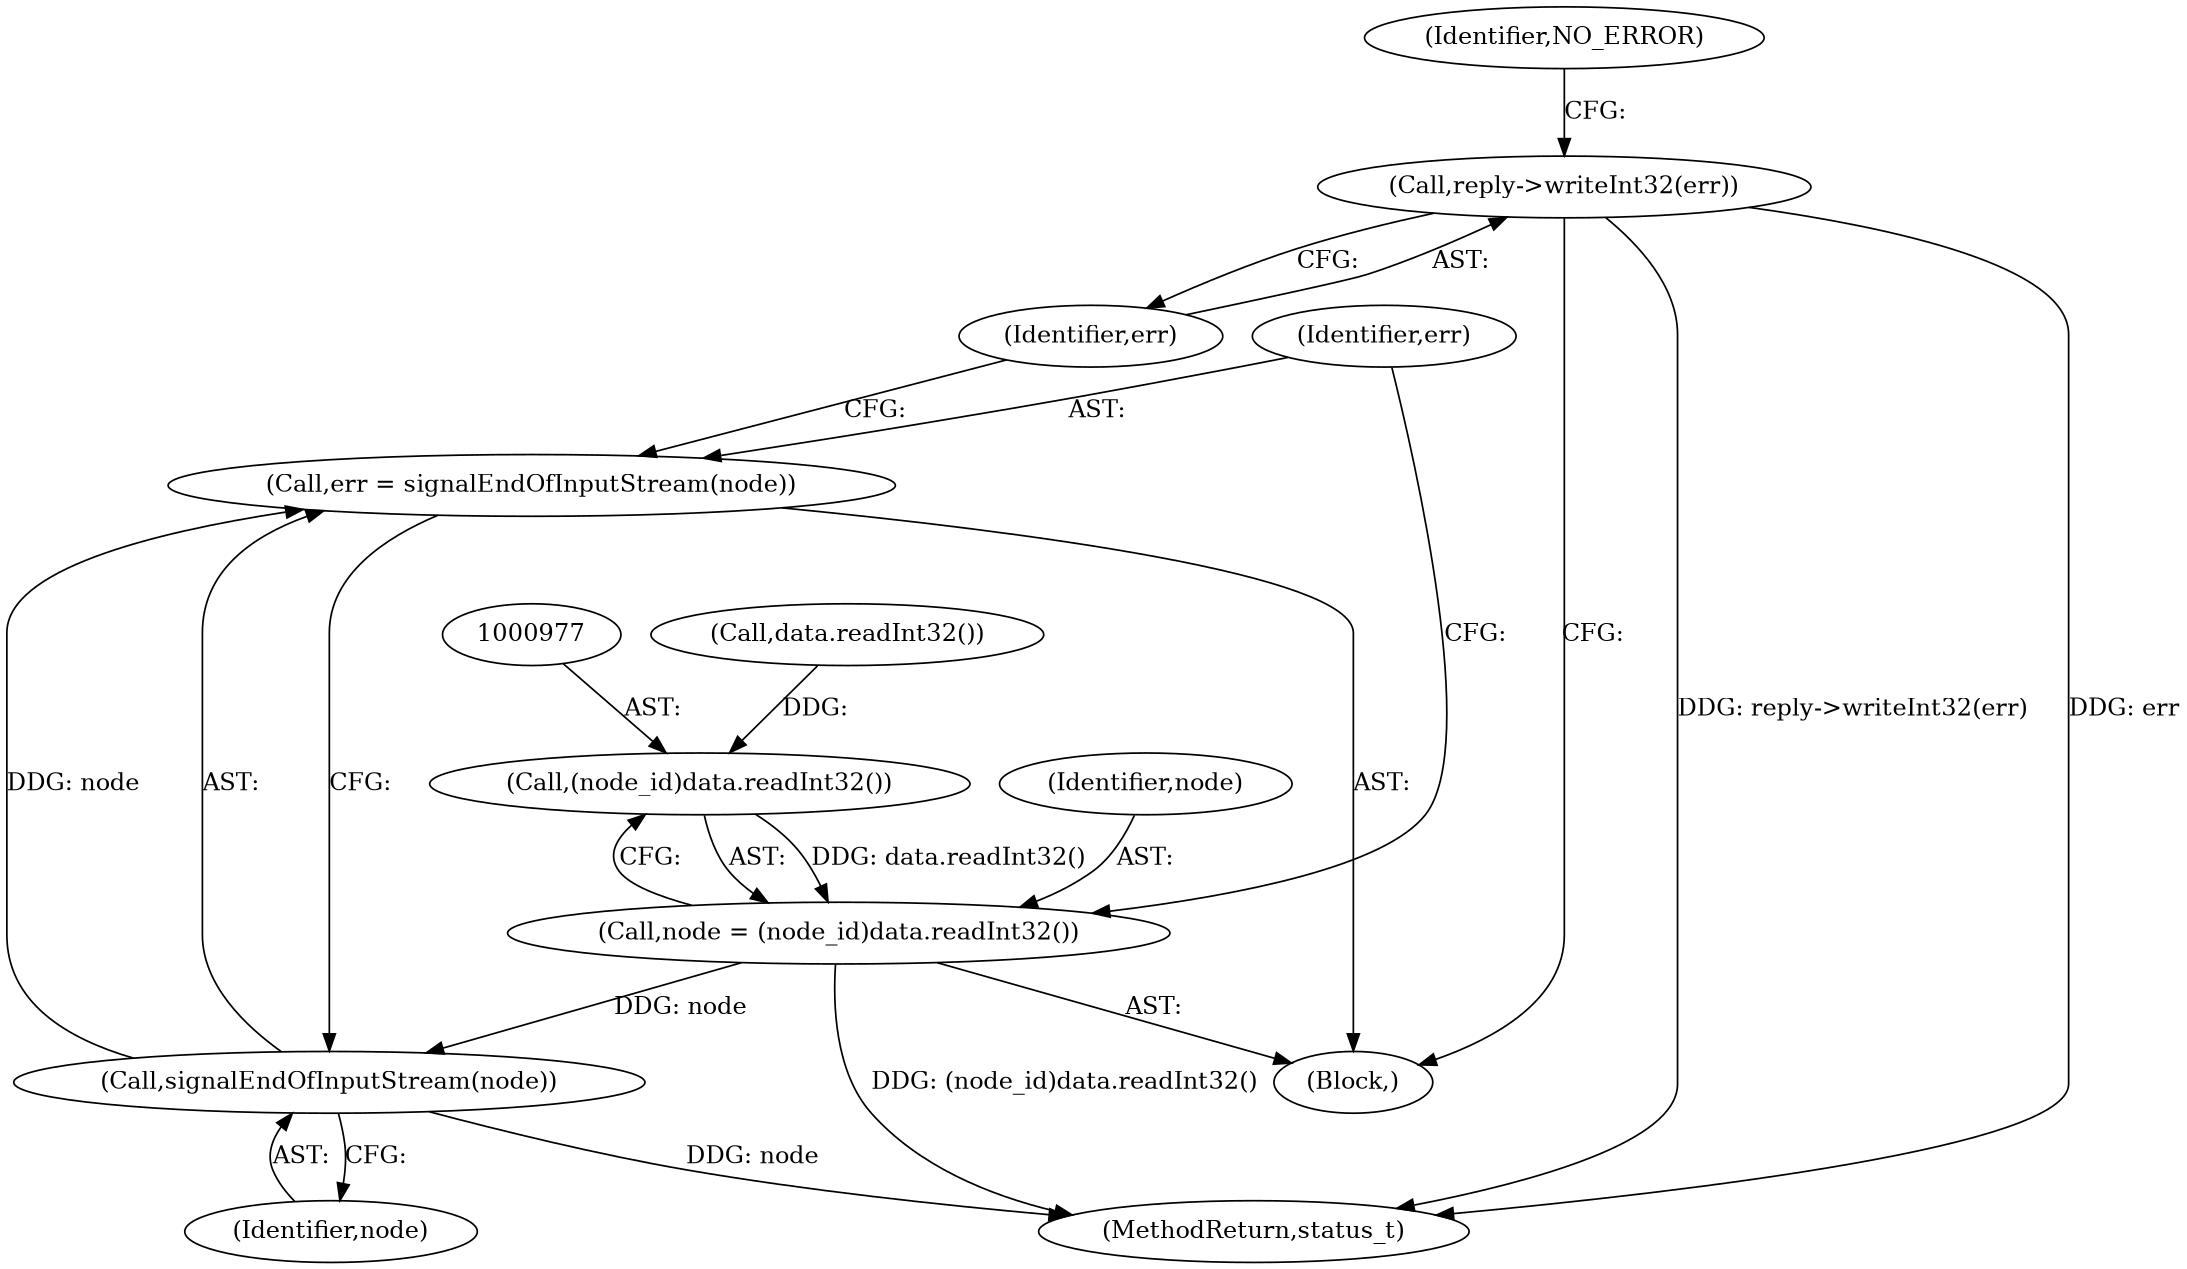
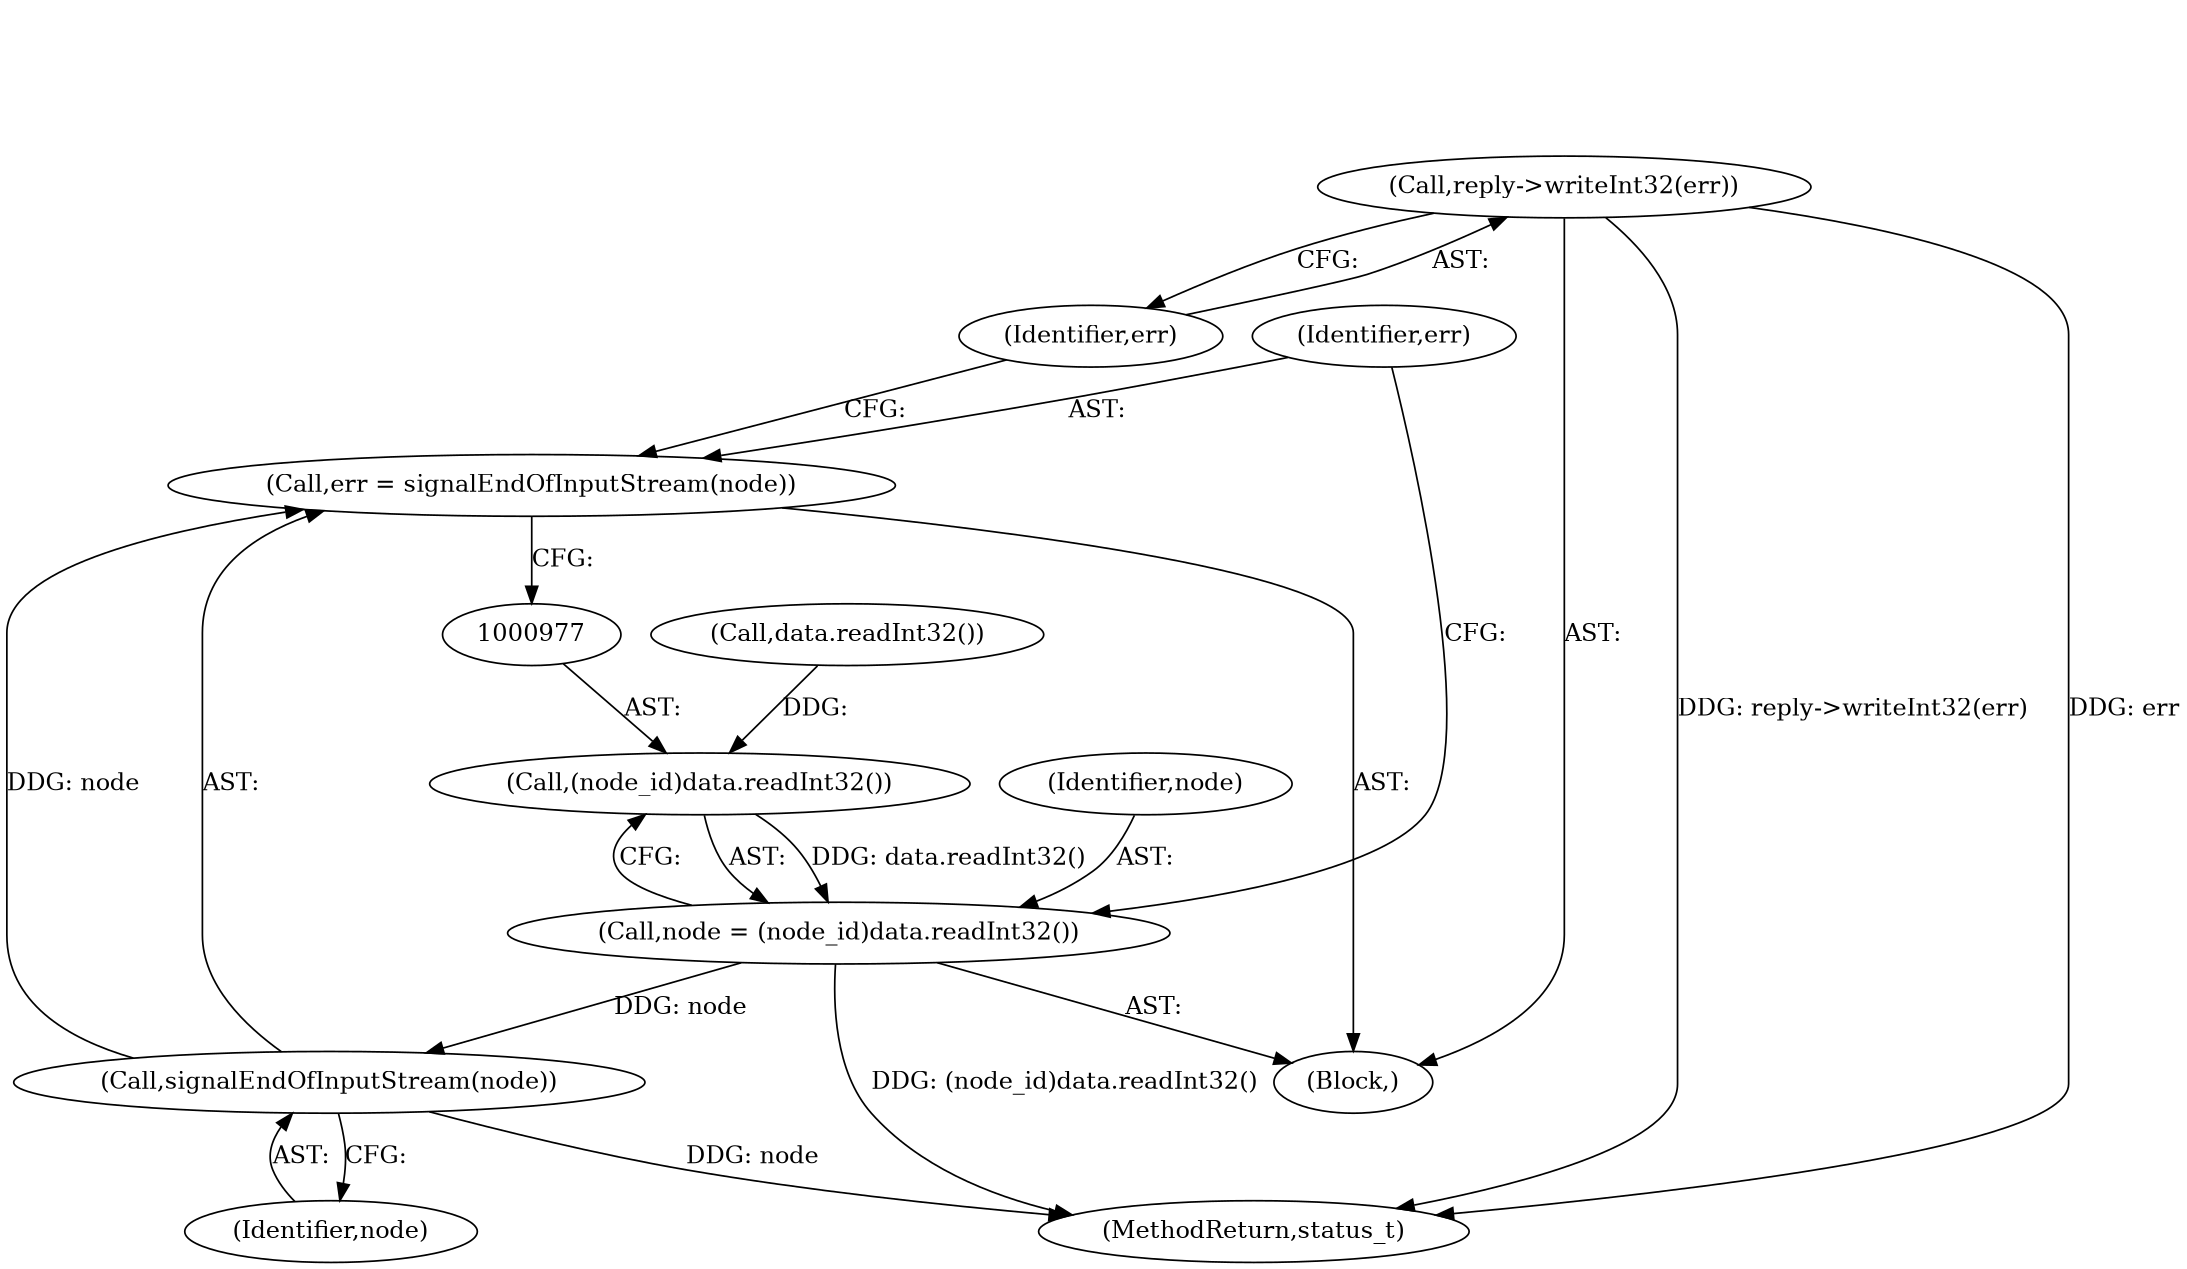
(1564, 38) -> none
(1597, 635) -> (1597, 635)
(329, 749) -> (532, 551)
